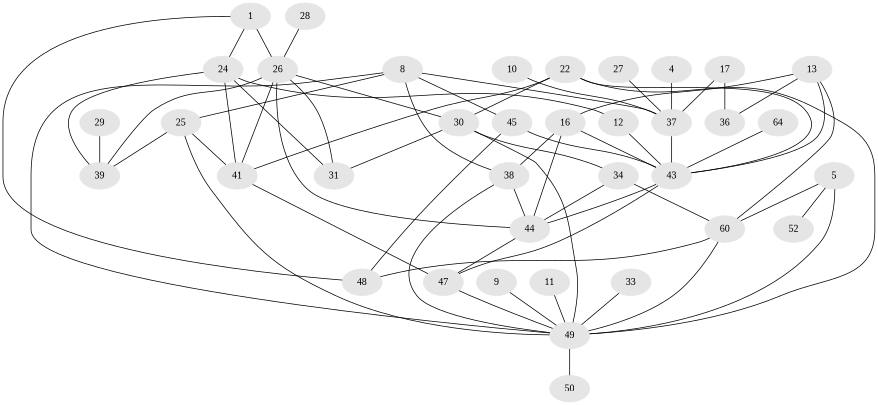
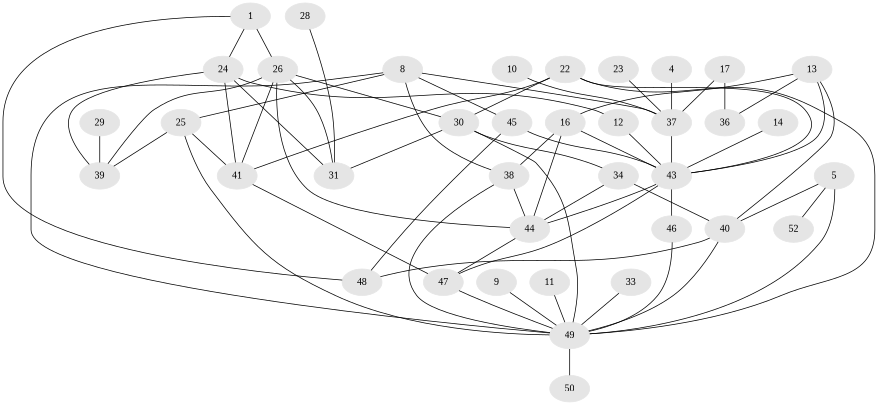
(291, 43) -> (330, 101)
(618, 69) -> (618, 69)
(778, 123) -> (778, 123)
none -> (672, 229)
(725, 229) -> (725, 229)
